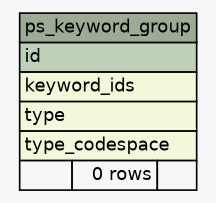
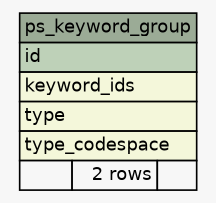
(122, 175) -> (122, 175)
